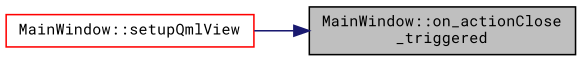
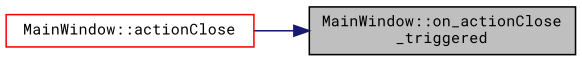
(130, 31) -> (130, 31)
